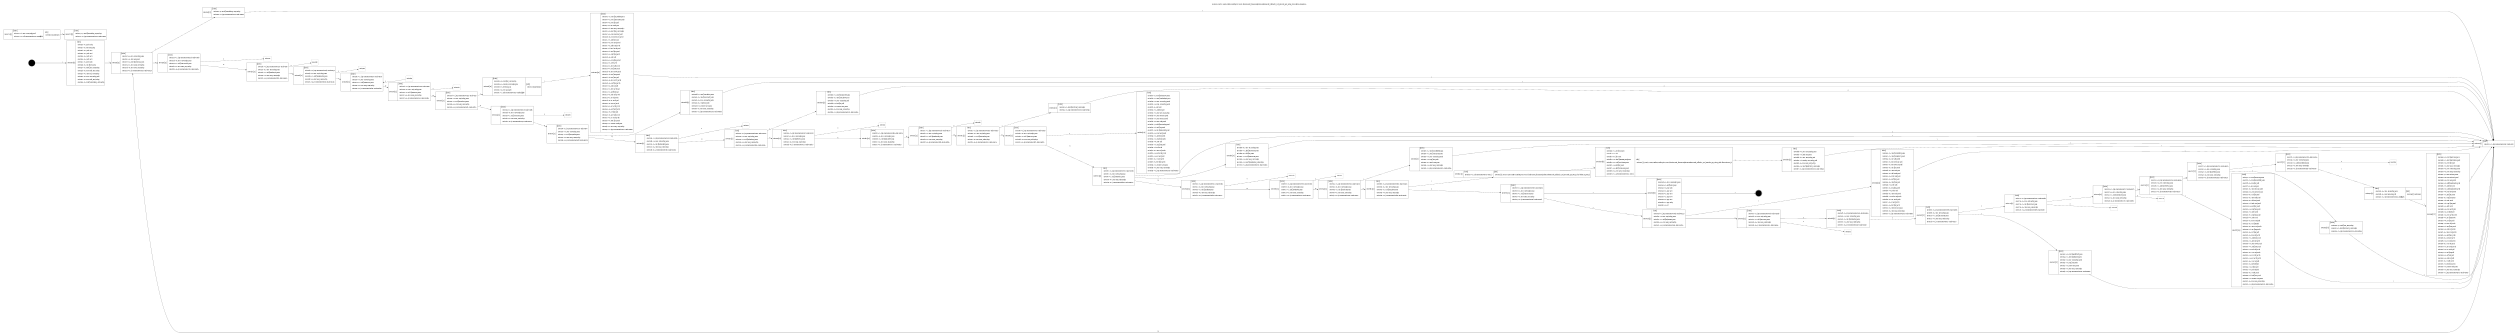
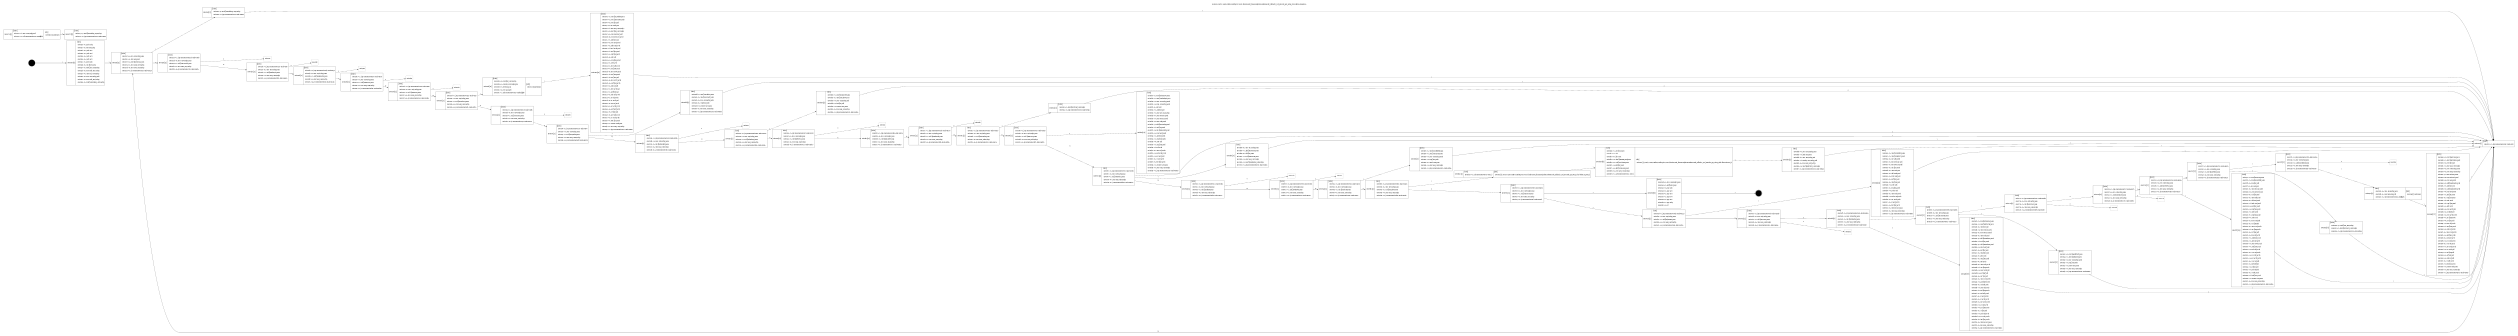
(395, 81) -> (394, 80)
none -> (1981, 274)
